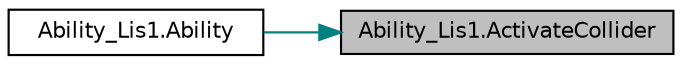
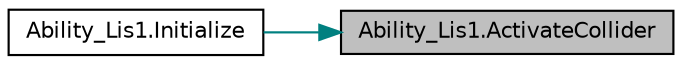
(136, 32) -> (136, 32)
